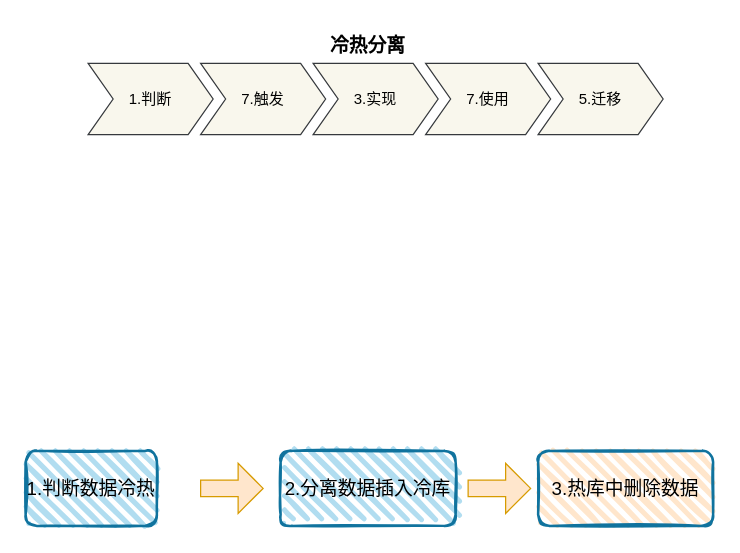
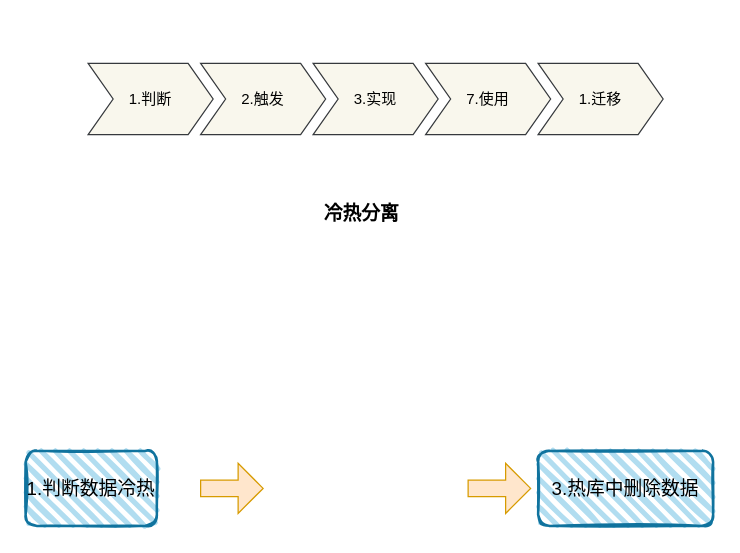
(368, 44) -> (362, 213)
(263, 99) -> (263, 99)
(601, 99) -> (601, 99)
(368, 488) -> none
(626, 488) -> (626, 488)
